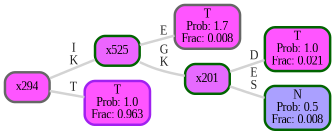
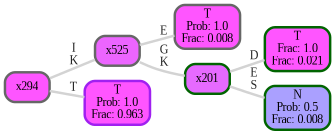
(207, 27) -> (207, 27)
(298, 49) -> (298, 49)
(117, 51) -> (117, 51)
